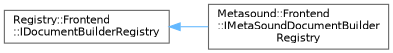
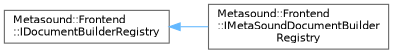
(87, 27) -> (87, 27)
